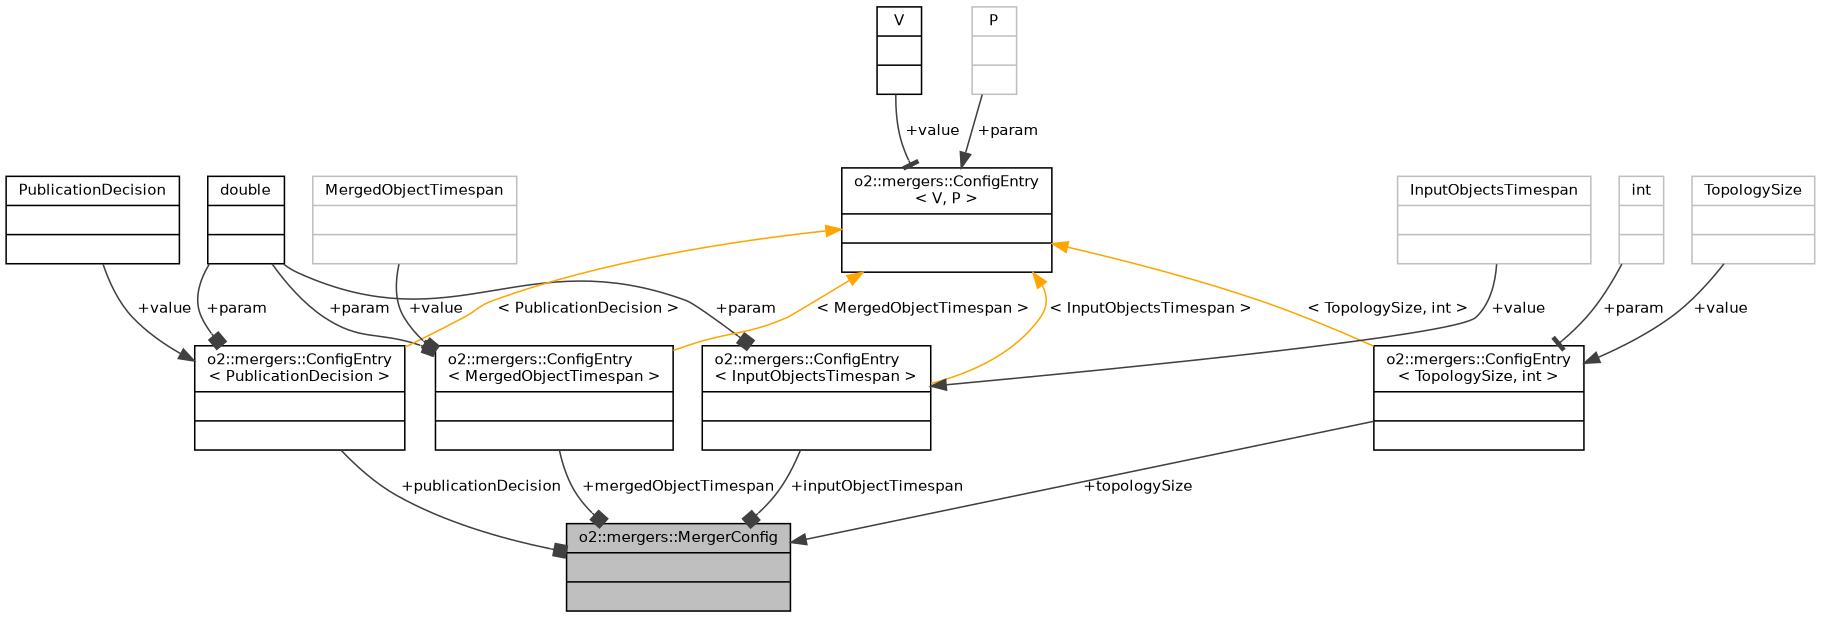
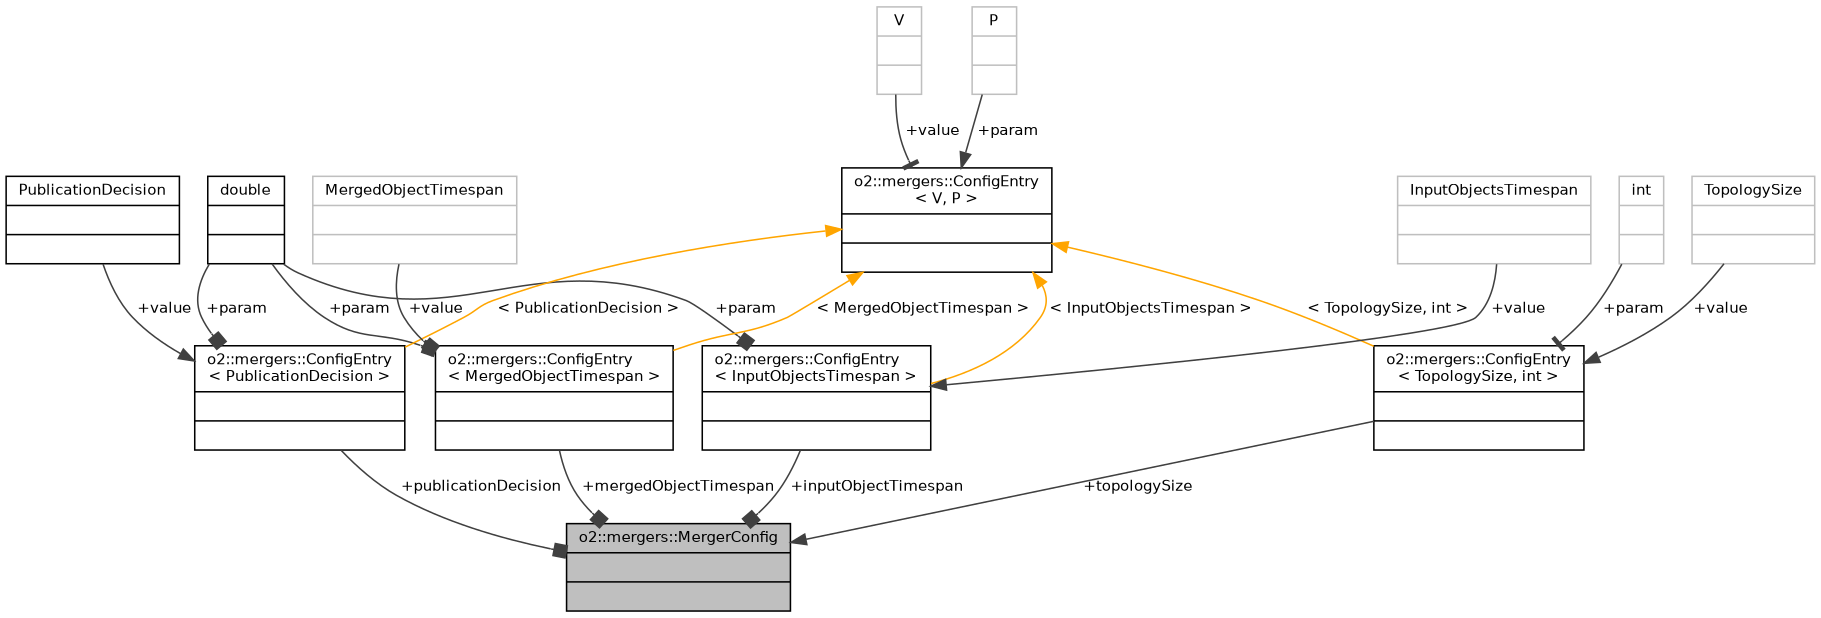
(899, 51) -> (899, 51)
